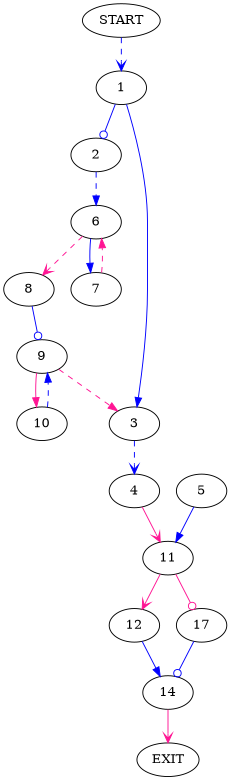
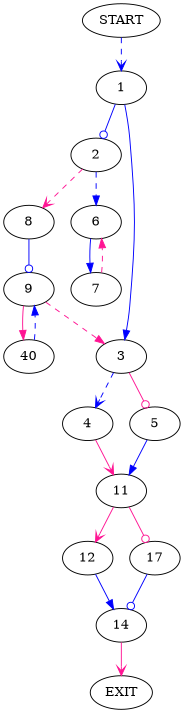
(66, 252) -> (66, 185)
none -> (136, 387)
(42, 424) -> (29, 357)
